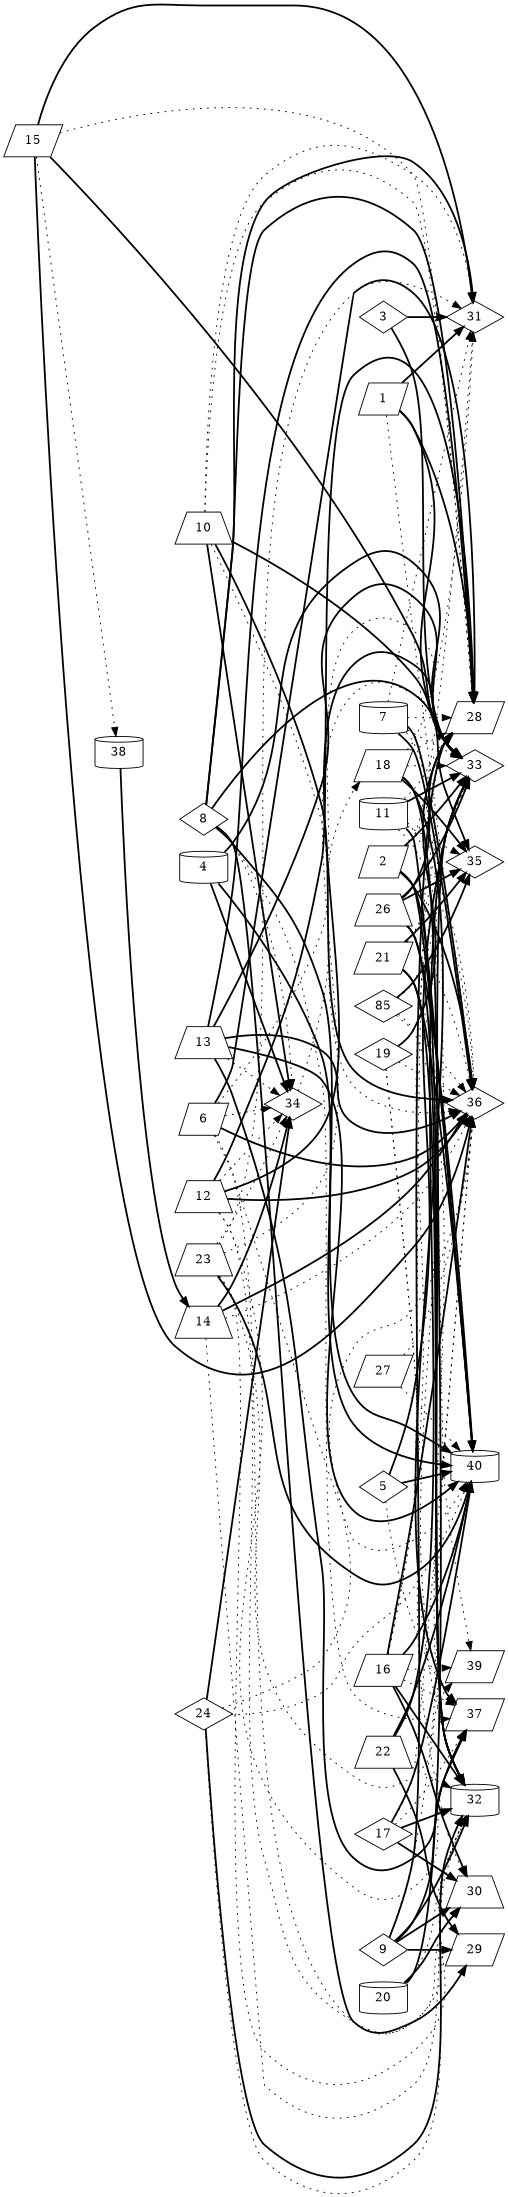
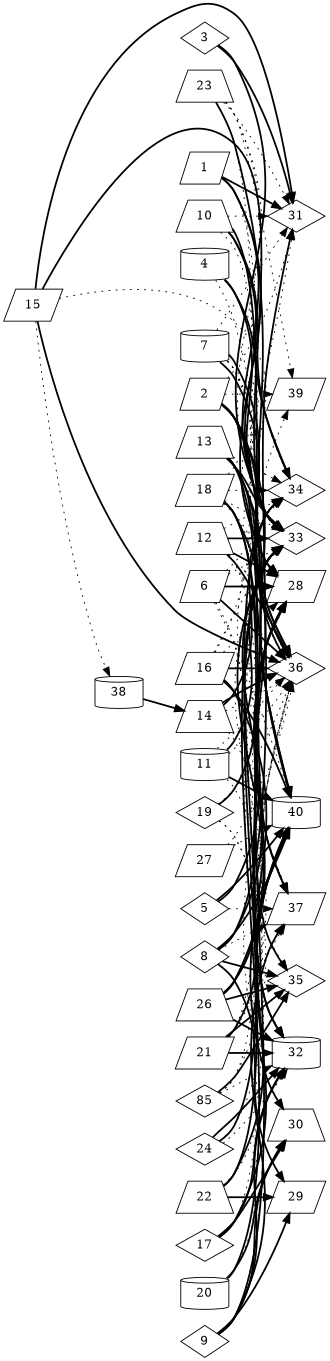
(320, 1016) -> (237, 490)
(330, 1190) -> (257, 532)
(427, 1731) -> none
